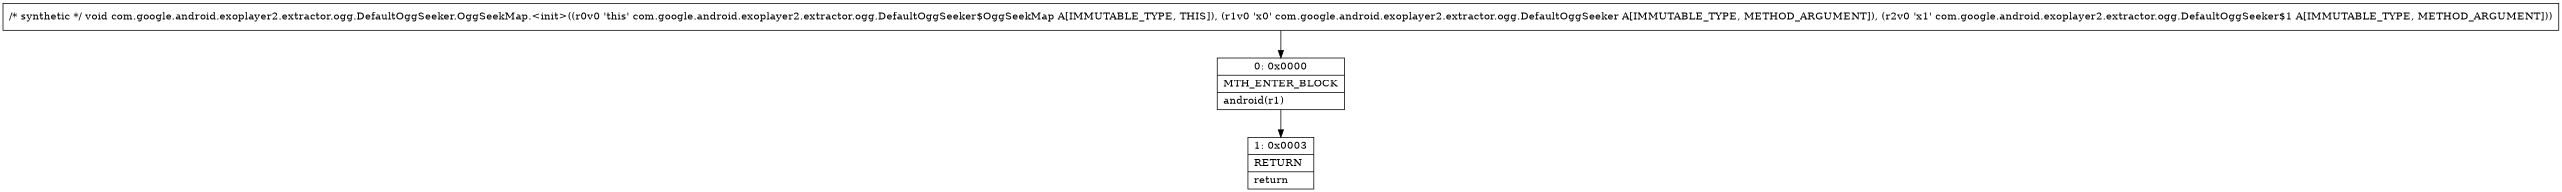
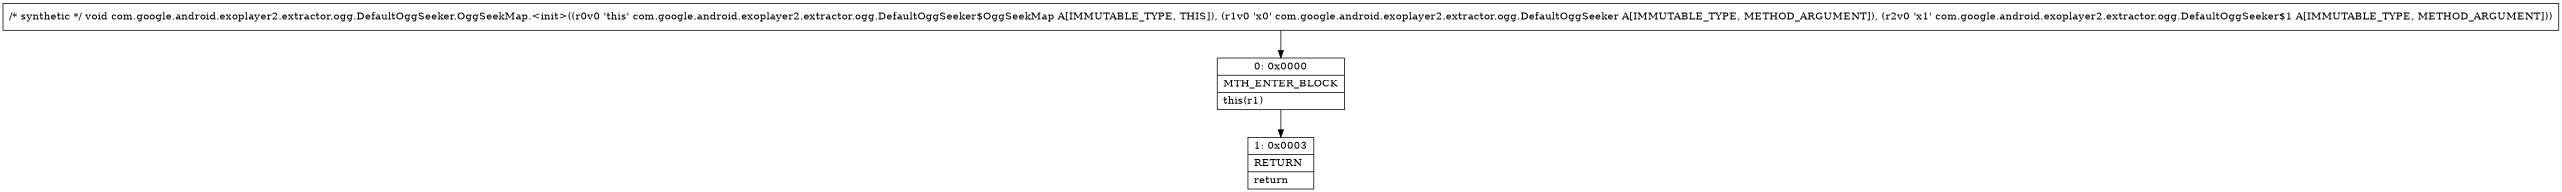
(1254, 101) -> (1243, 101)
